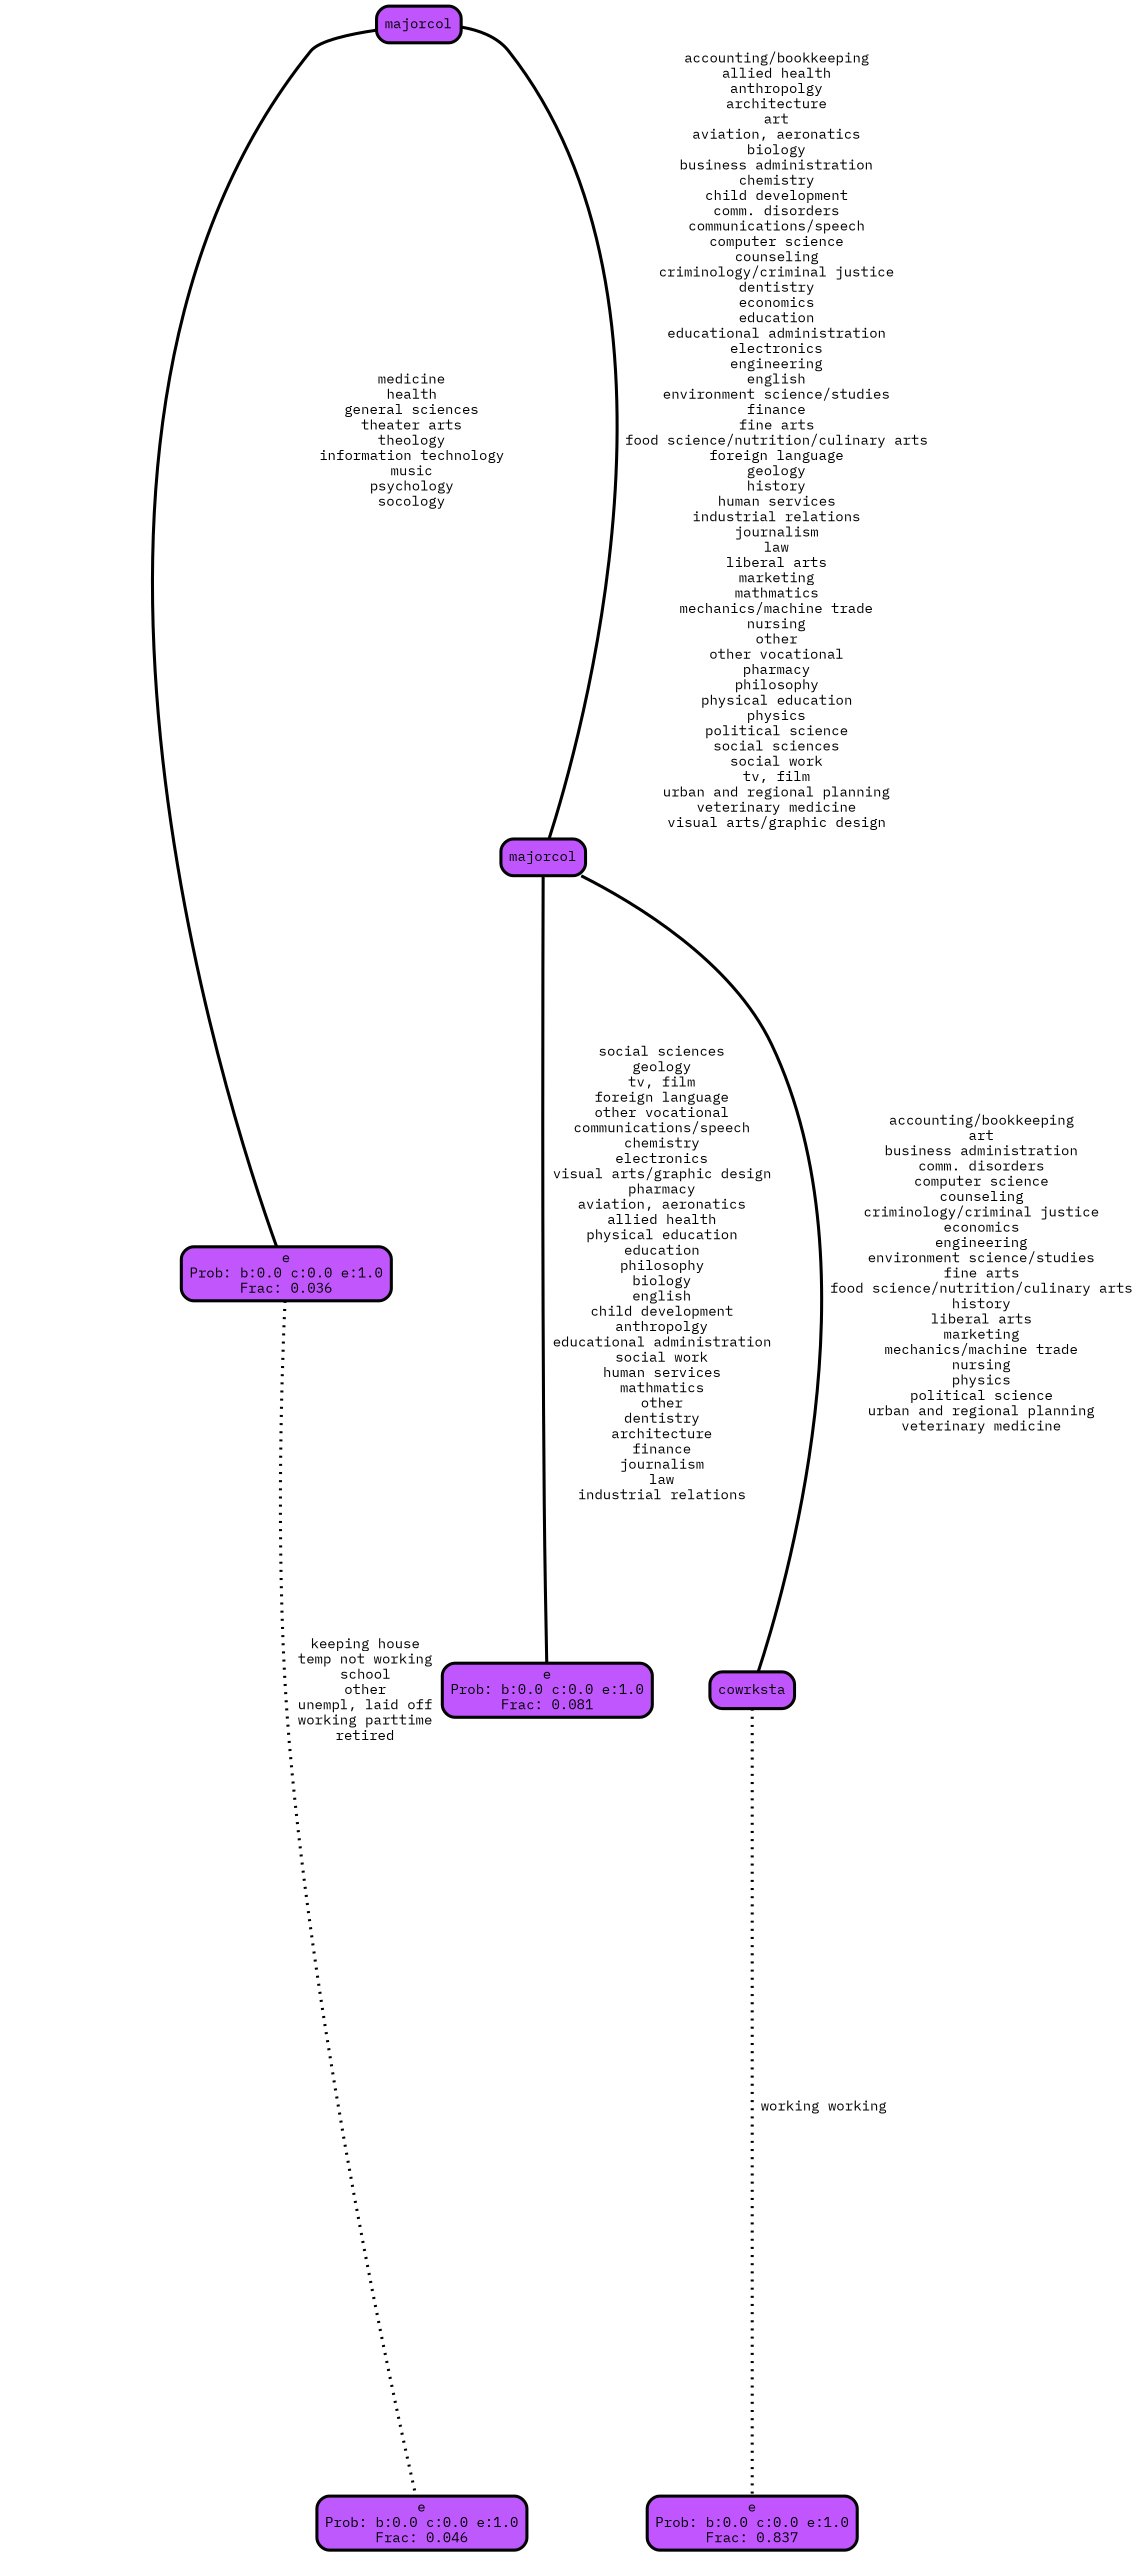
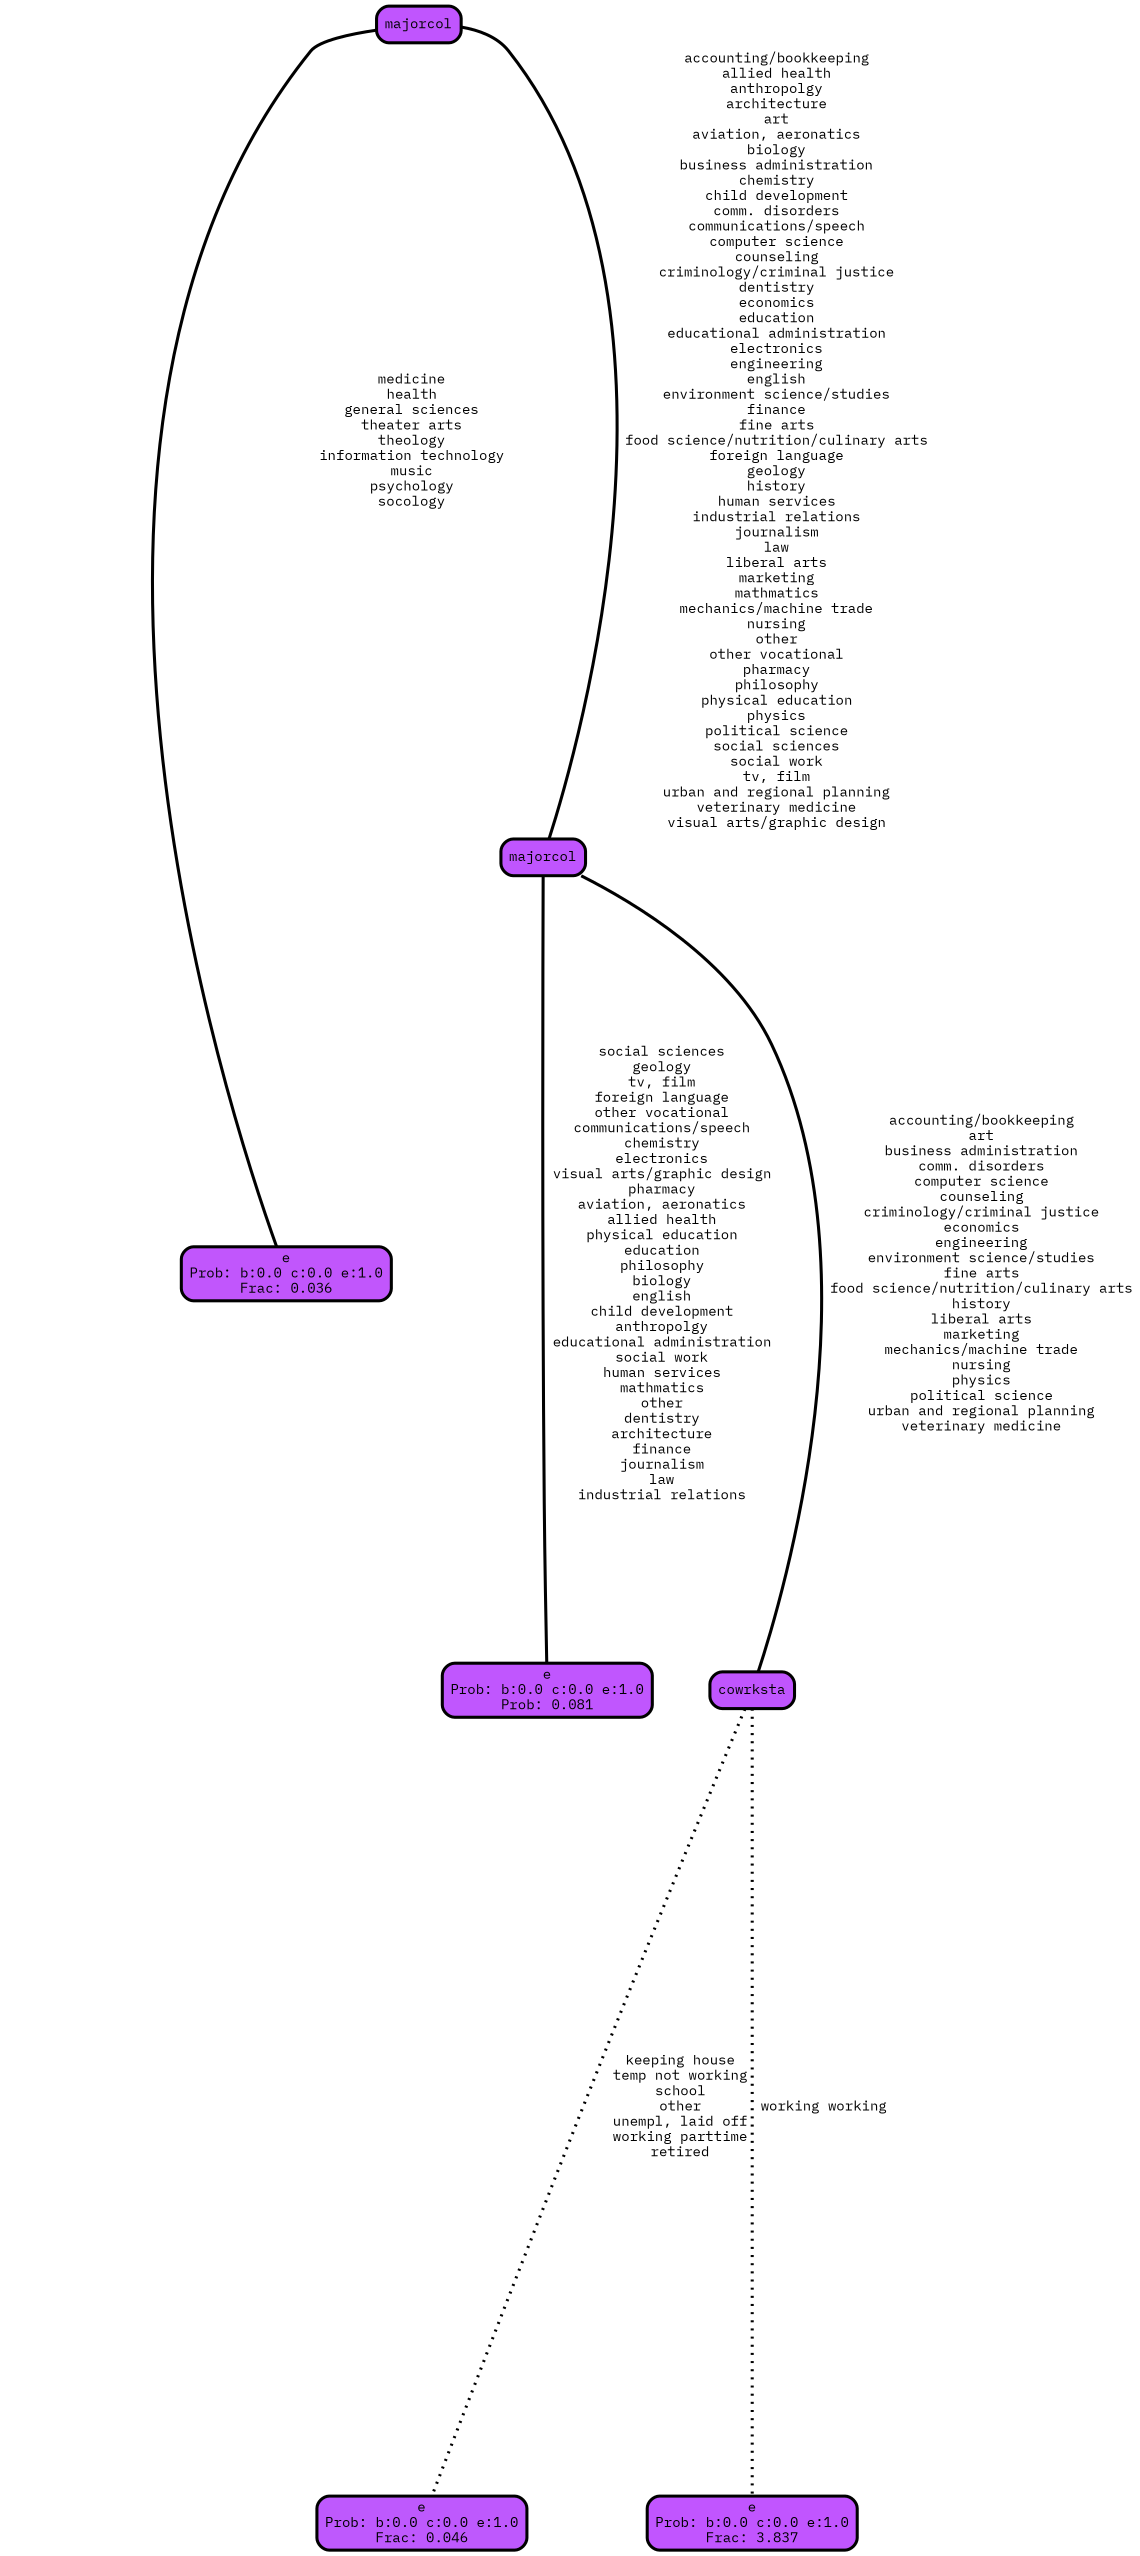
(547, 1690) -> (547, 1690)
(308, 1903) -> (585, 2101)
(752, 2523) -> (752, 2523)
